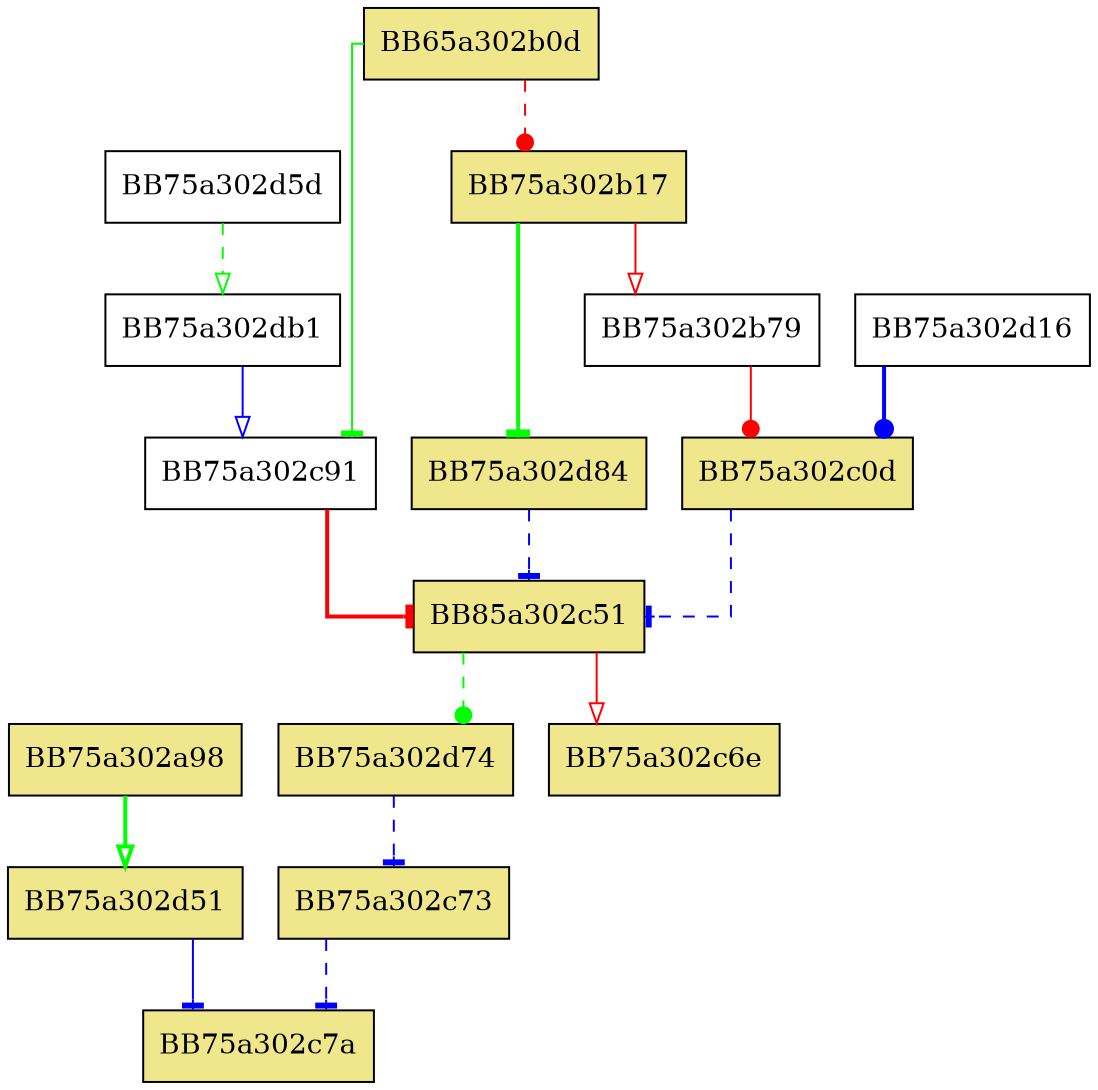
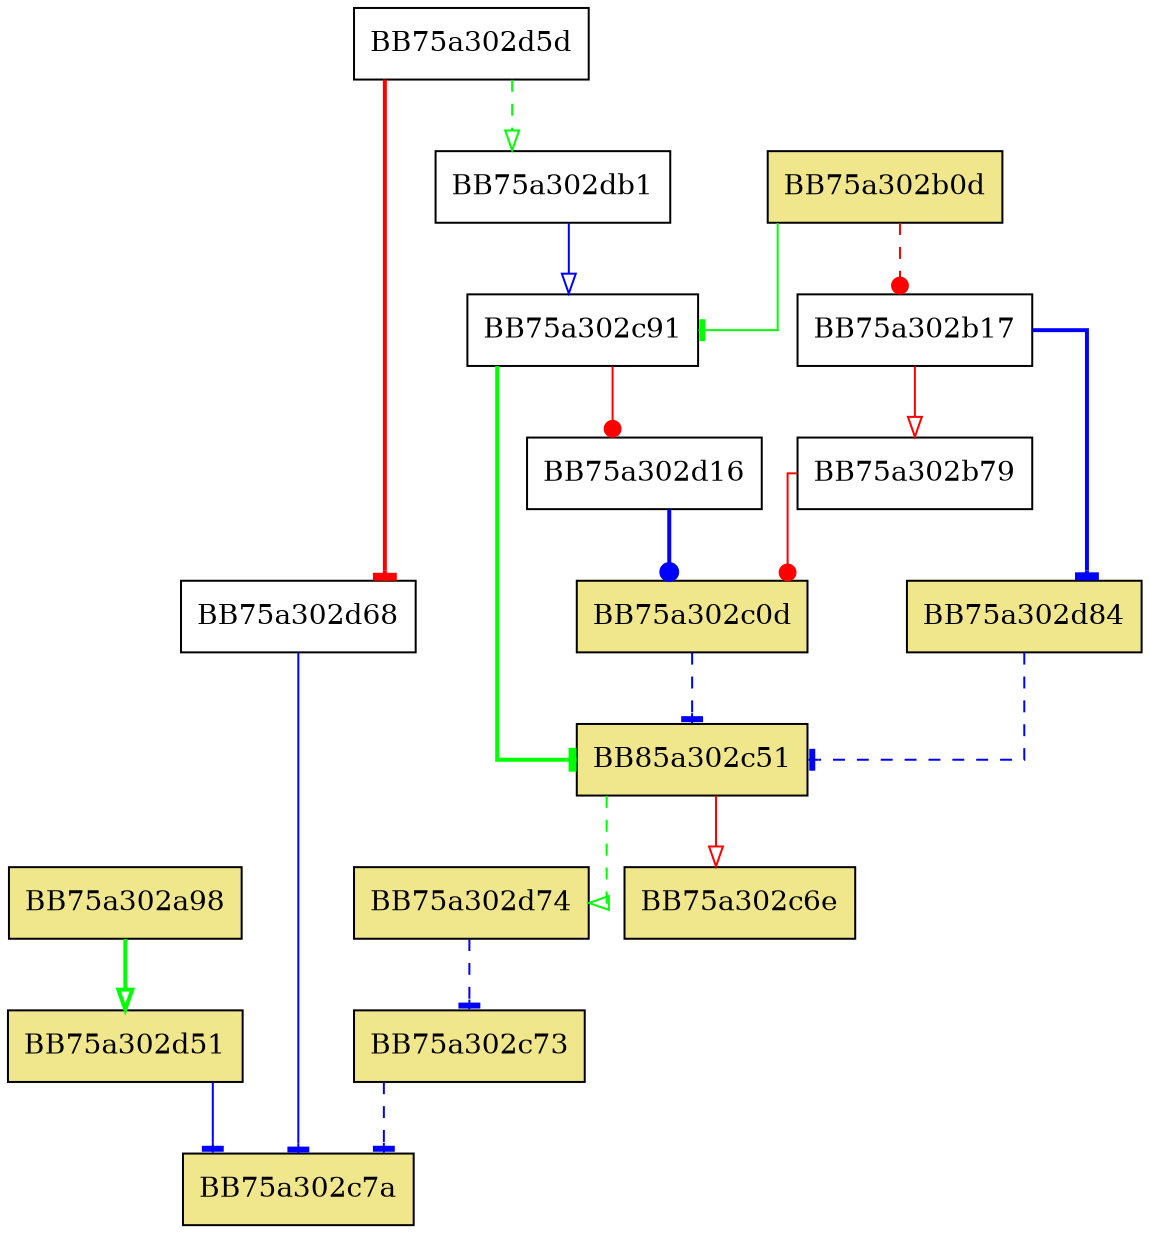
(481, 44) -> (885, 187)
(569, 187) -> (915, 330)
(518, 325) -> (1087, 423)
none -> (613, 394)
(327, 601) -> (497, 598)
none -> (298, 617)
(463, 680) -> (607, 850)
